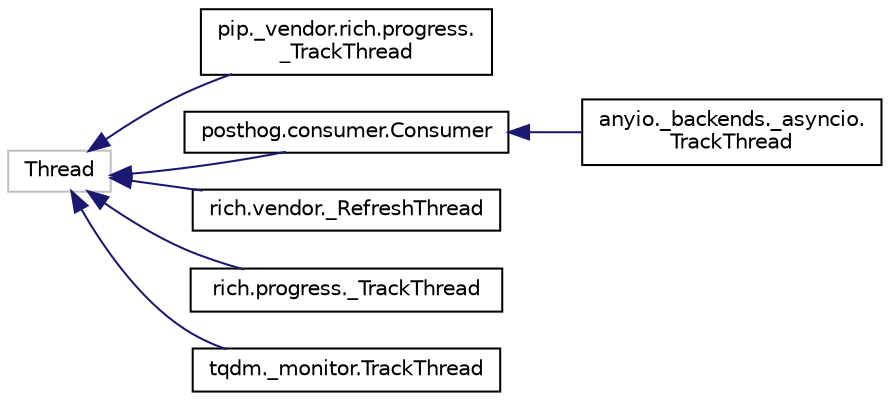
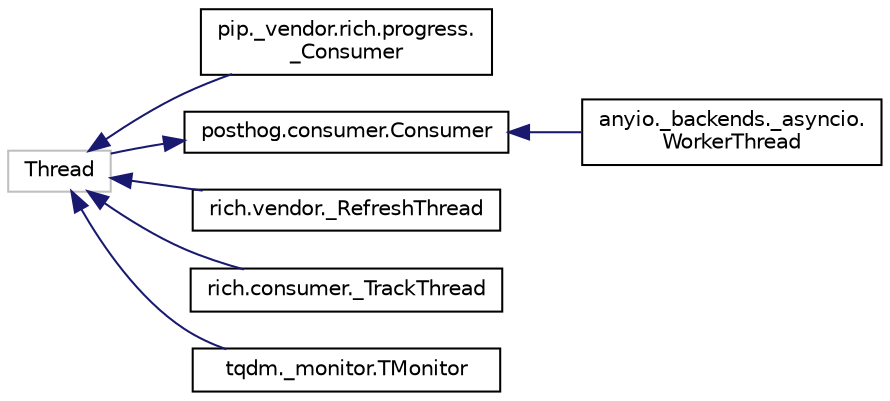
(346, 42) -> (346, 42)
(732, 132) -> (732, 132)
(209, 165) -> (137, 148)
(346, 290) -> (346, 290)
(346, 370) -> (346, 370)
